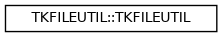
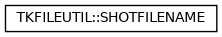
(111, 19) -> (111, 19)
